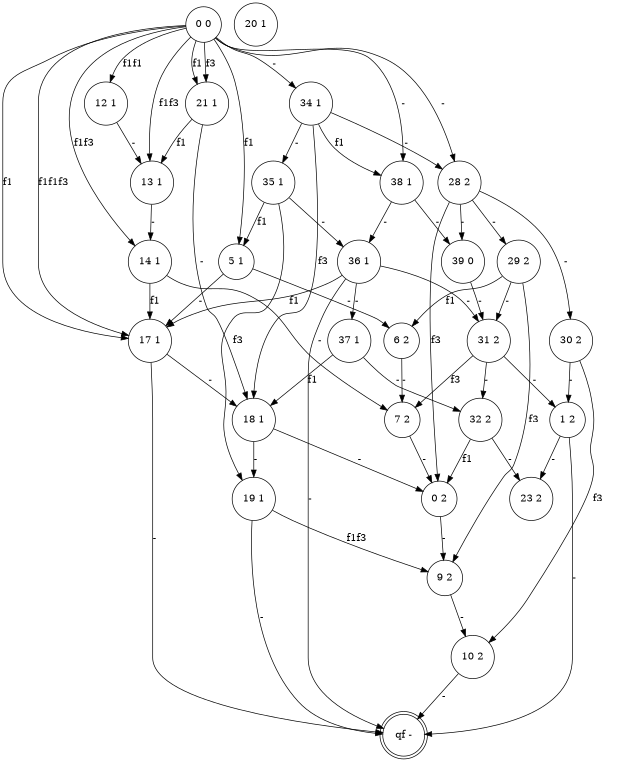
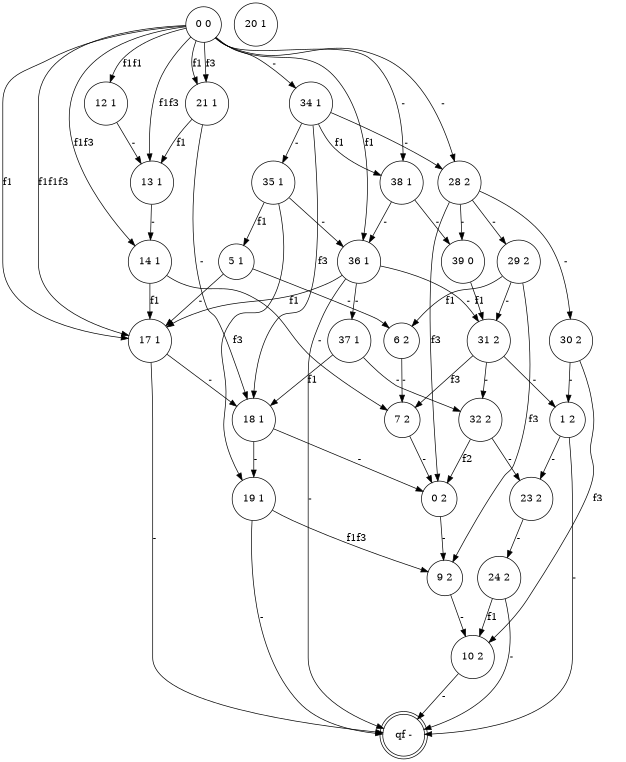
(243, 135) -> (345, 91)
(480, 301) -> (480, 301)
(467, 459) -> (467, 459)
none -> (499, 578)
